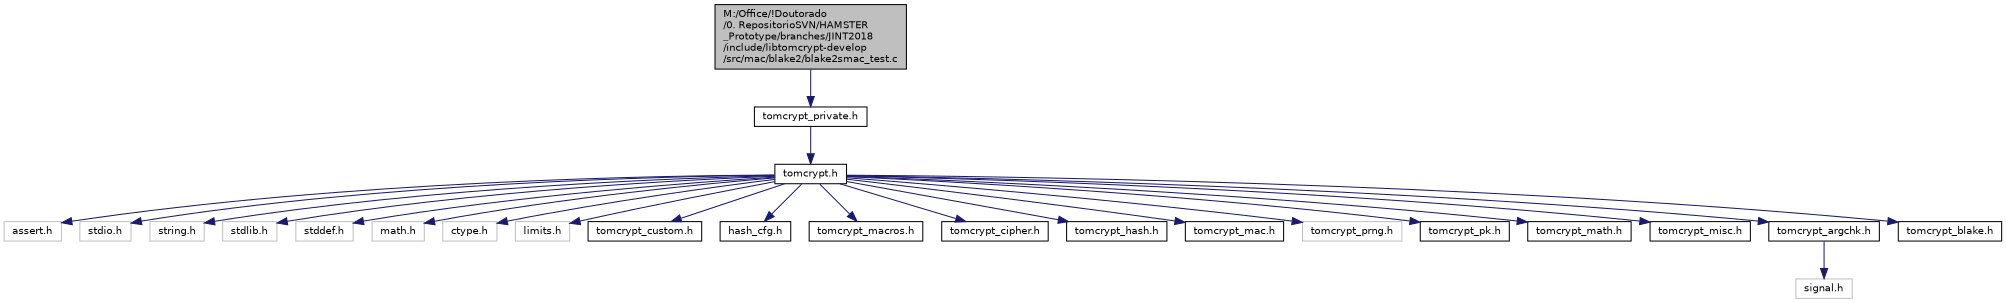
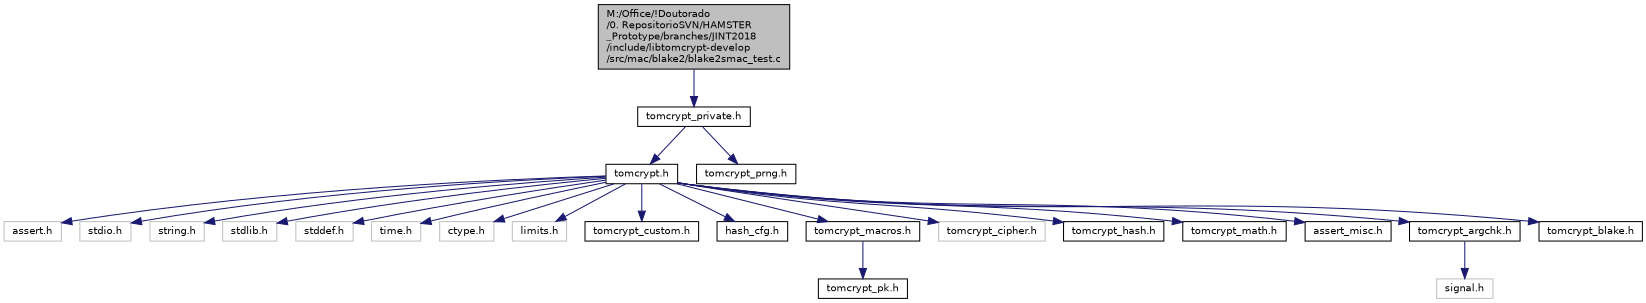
(1070, 197) -> (717, 142)
(1255, 205) -> (863, 255)
(398, 231) -> (396, 231)
(995, 231) -> (992, 231)
(1234, 231) -> none
(1352, 231) -> (746, 174)
(1700, 231) -> (1348, 231)
